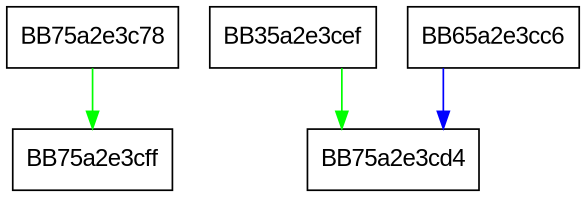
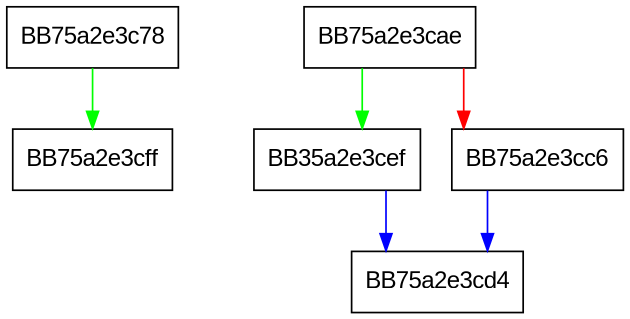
none -> (390, 37)
(493, 37) -> (538, 160)
(342, 90) -> (386, 212)
